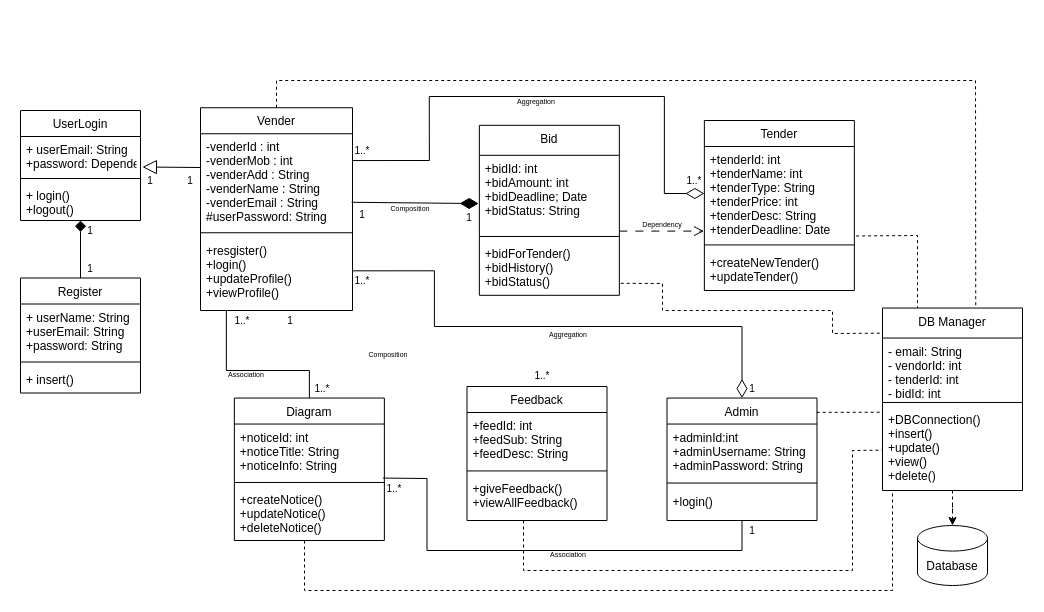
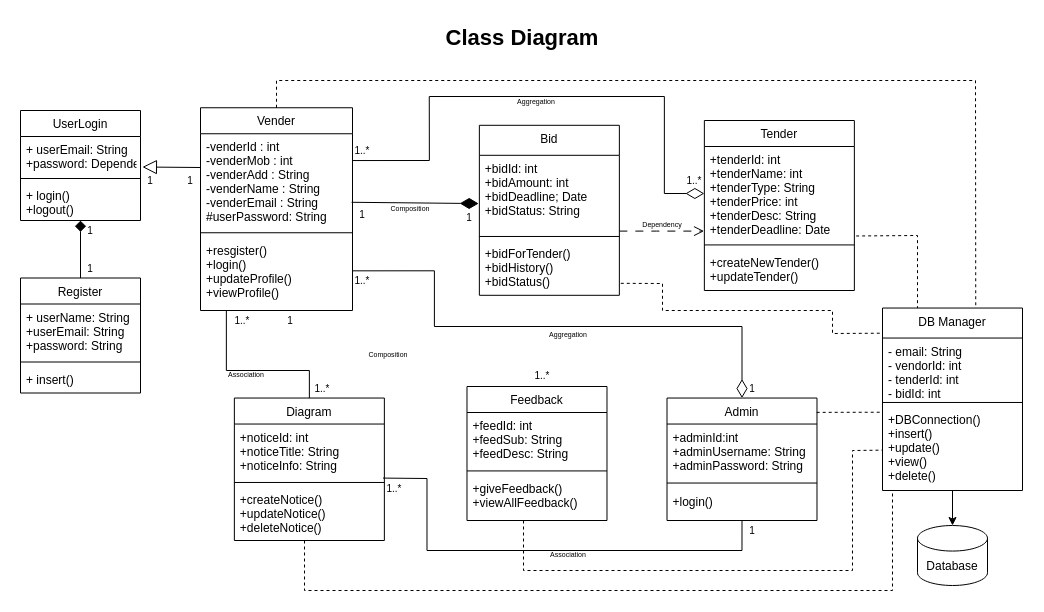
none -> (522, 38)
(953, 510) -> (953, 510)
